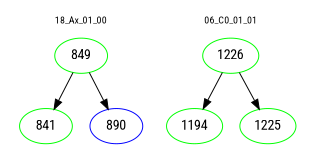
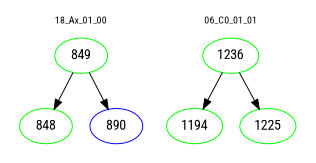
(231, 56) -> (231, 56)
(46, 126) -> (46, 126)
